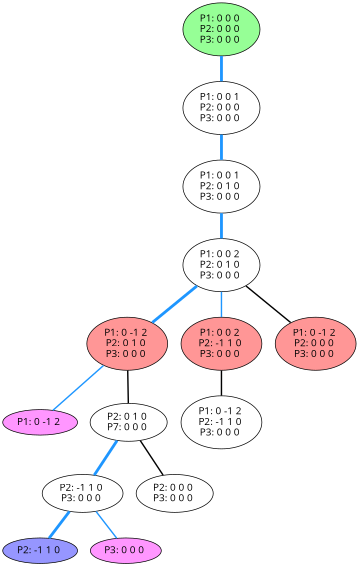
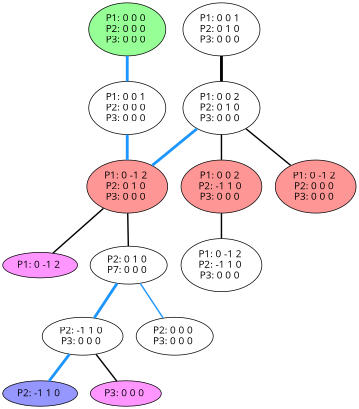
(221, 147) -> (127, 147)
(221, 226) -> (221, 69)
(221, 304) -> (221, 147)
(78, 388) -> (78, 231)
(152, 458) -> (152, 301)
(106, 525) -> (106, 368)
